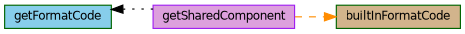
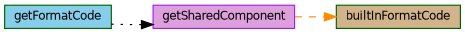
(138, 9) -> (126, 25)
